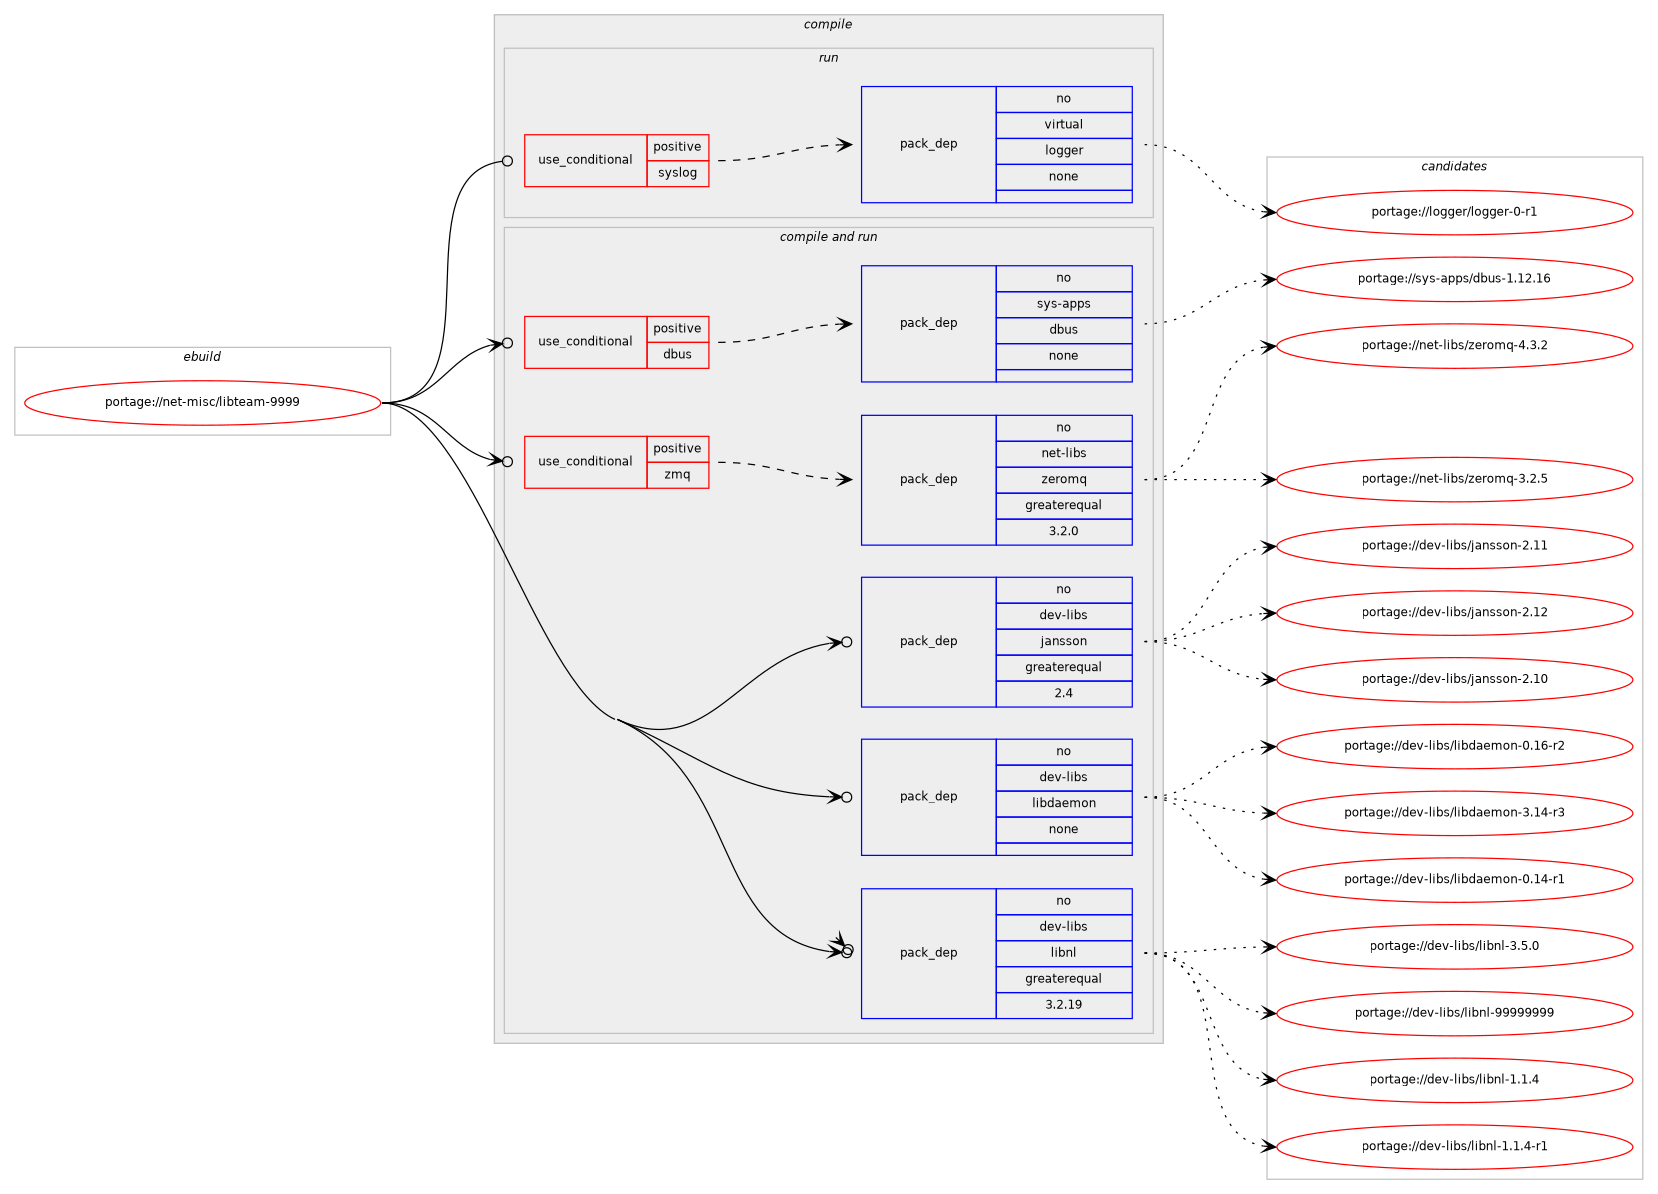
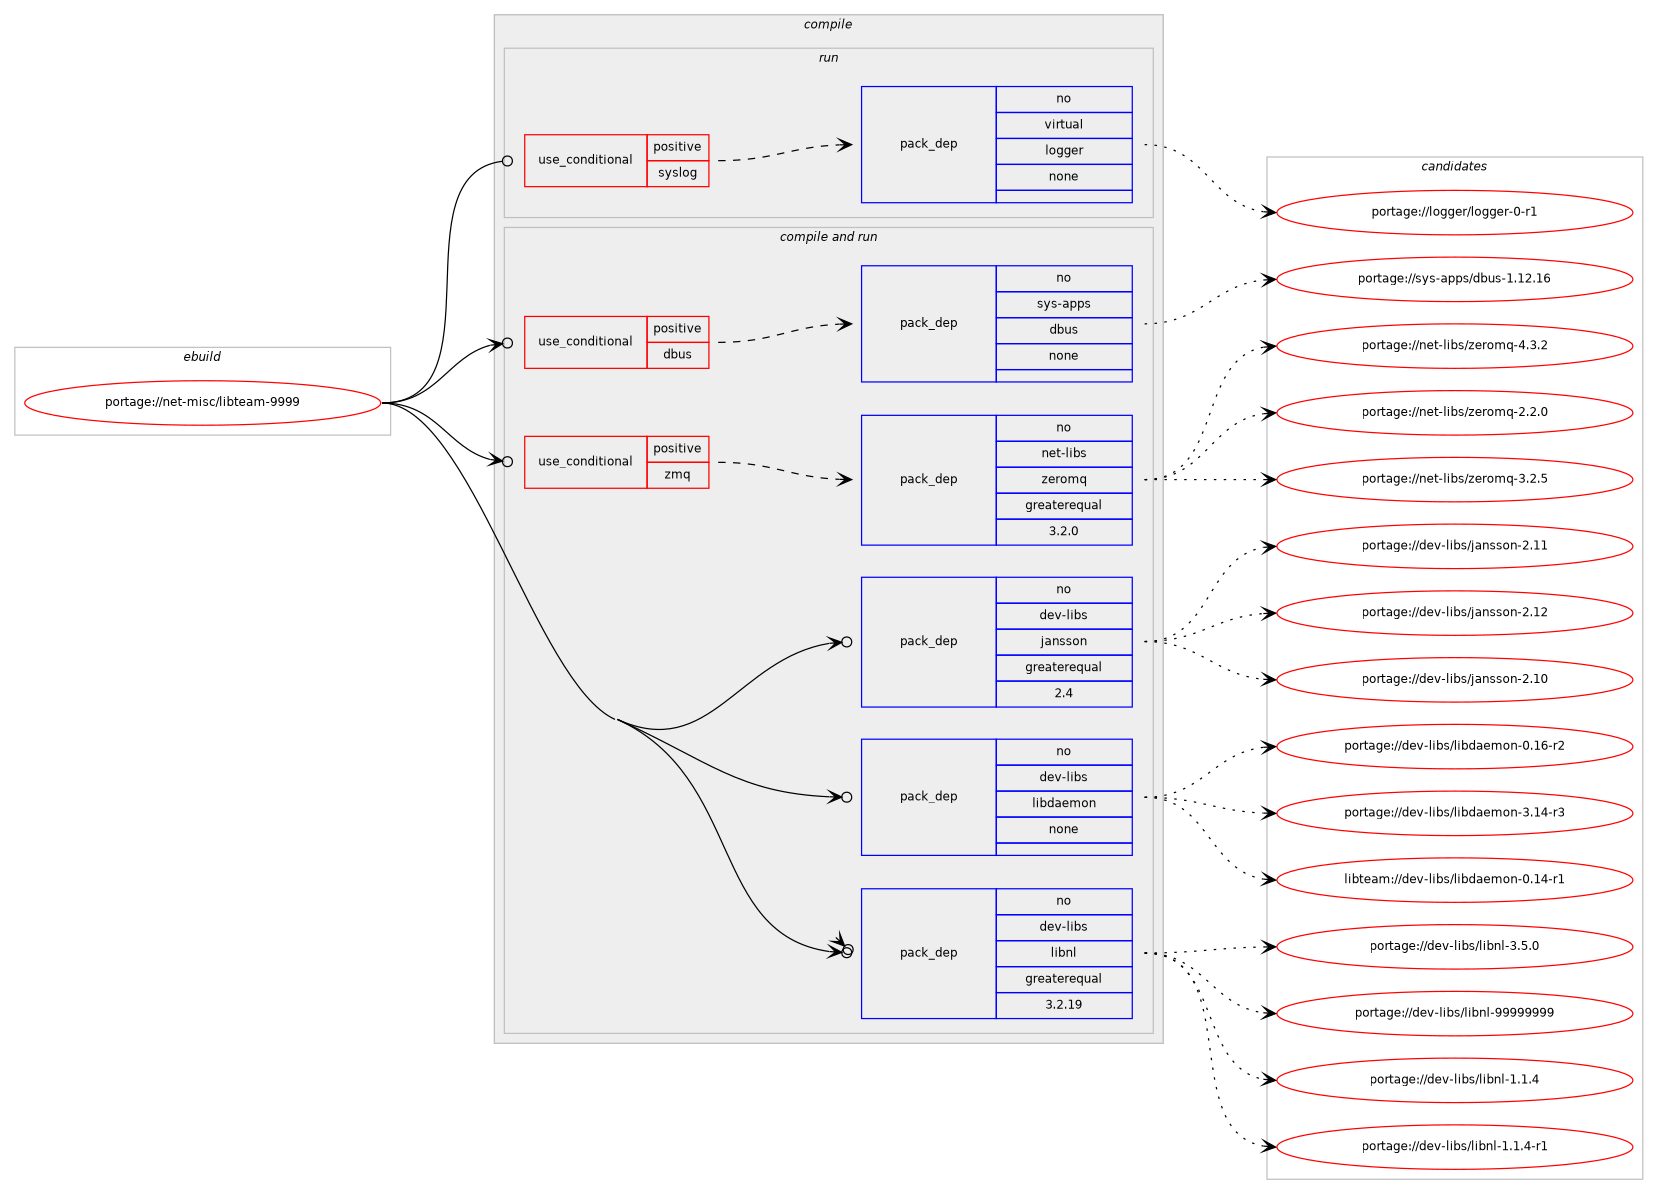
none -> (1455, 413)
(1455, 880) -> (1455, 880)
